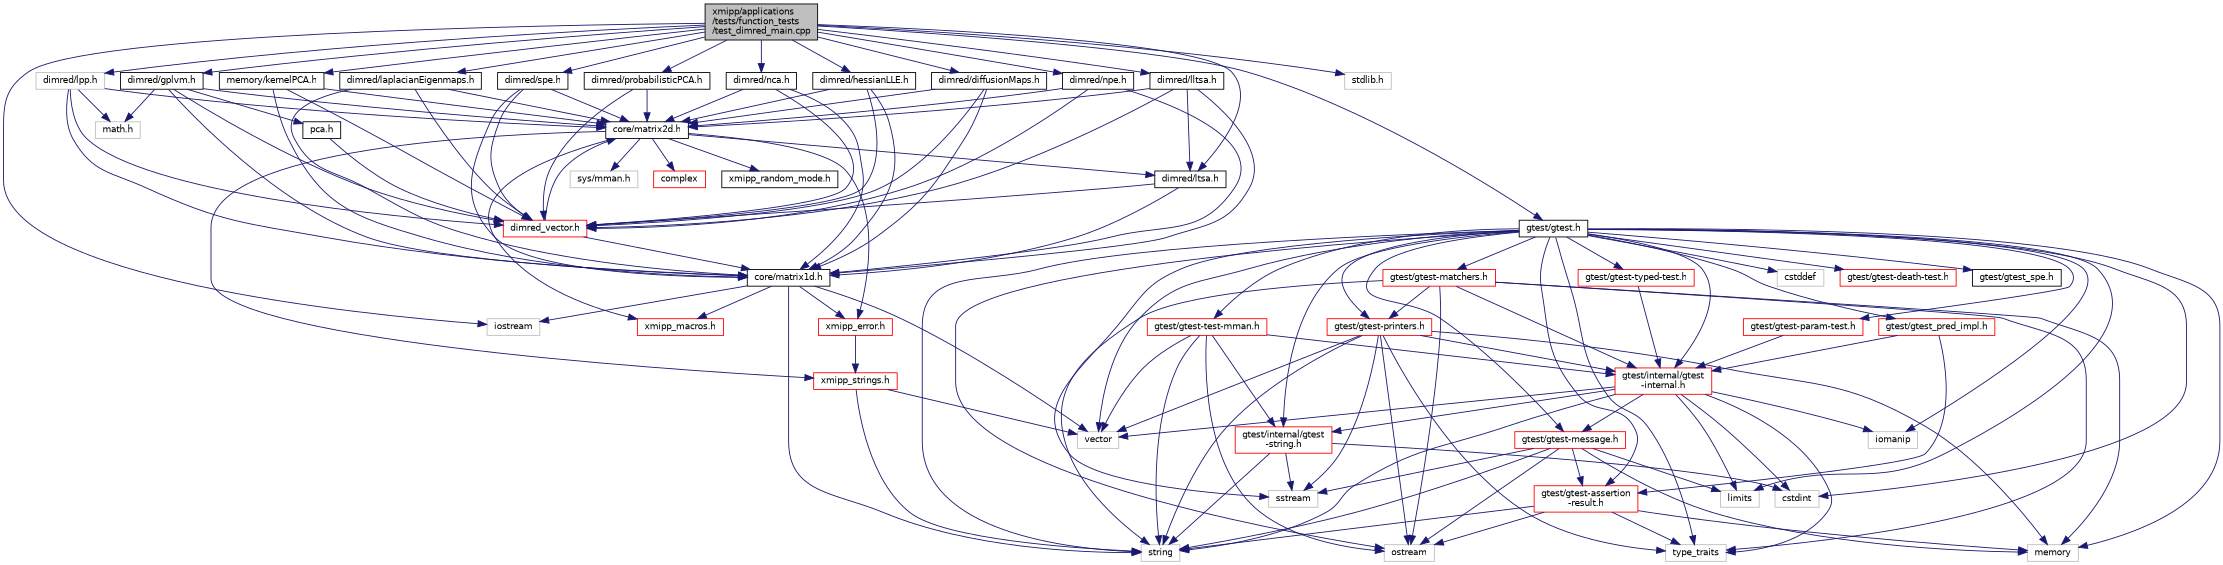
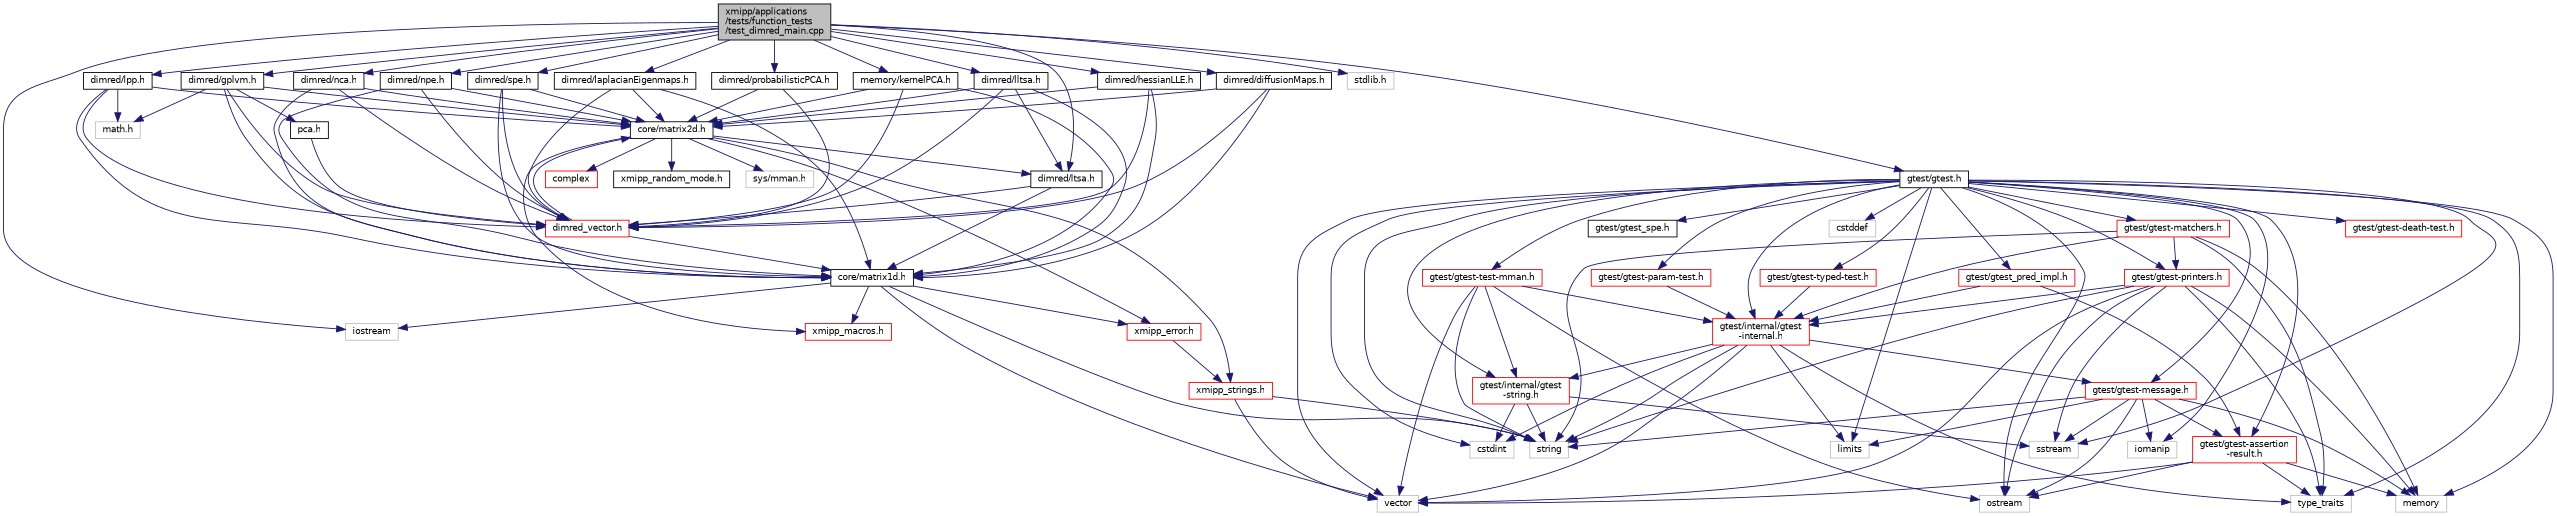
(70, 81) -> (118, 81)
(1434, 399) -> none
(1788, 409) -> (2146, 416)
(1361, 527) -> (1811, 494)
